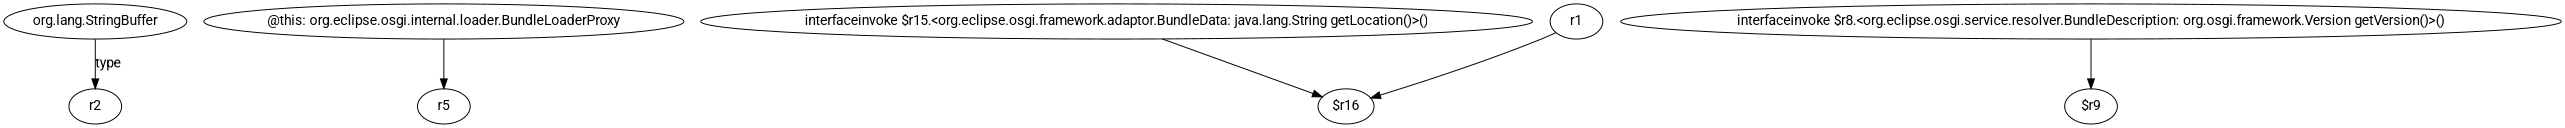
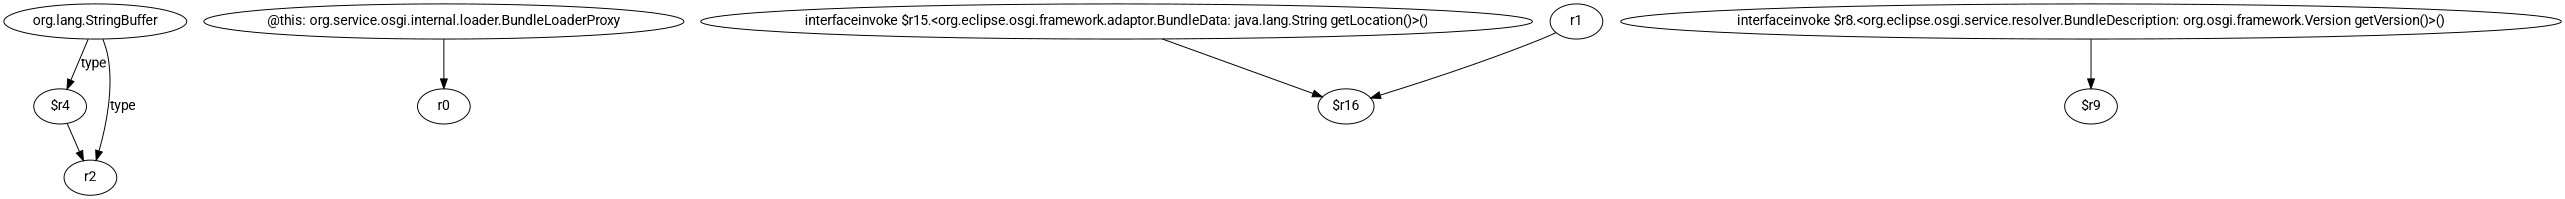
(444, 21) -> (444, 21)
none -> (60, 106)
(444, 106) -> (444, 106)
